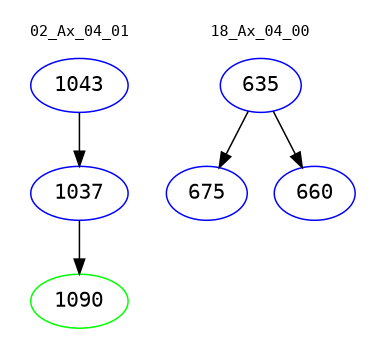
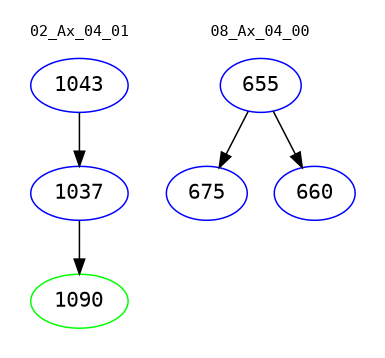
(261, 32) -> (261, 32)
(261, 85) -> (261, 85)
